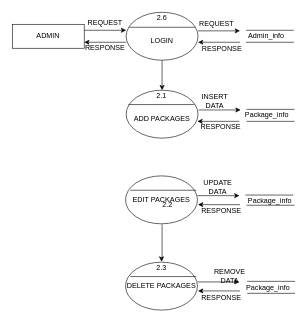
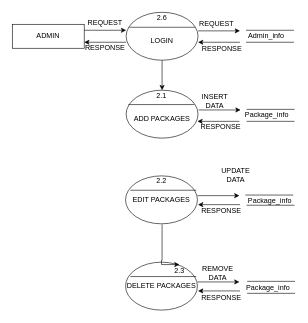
(218, 188) -> (236, 176)
(168, 206) -> (162, 182)
(162, 268) -> (180, 271)
(230, 277) -> (218, 274)
